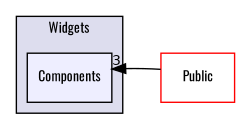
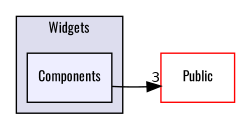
(143, 69) -> (131, 87)
